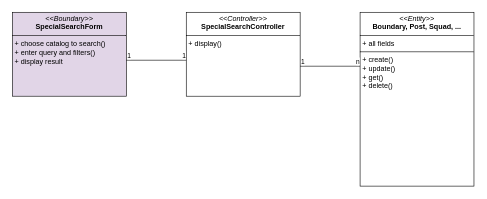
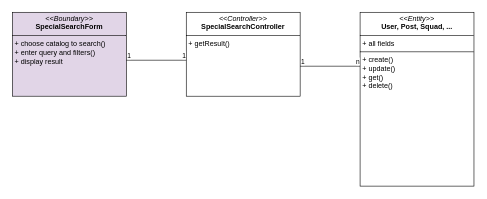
(229, 25) -> (229, 25)
(404, 43) -> (396, 43)
